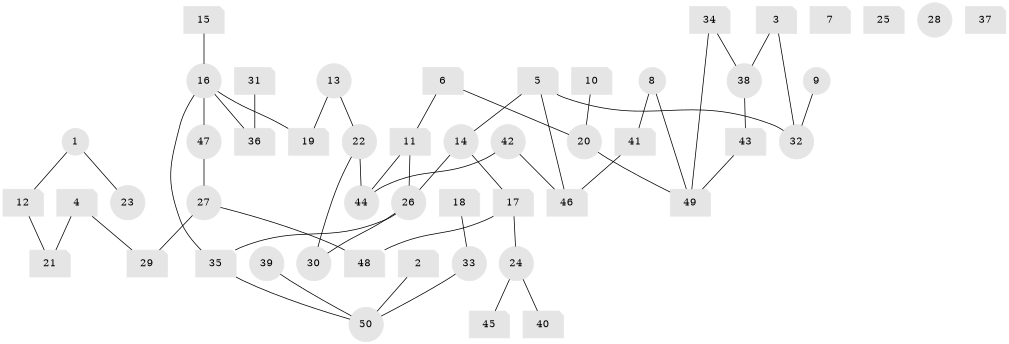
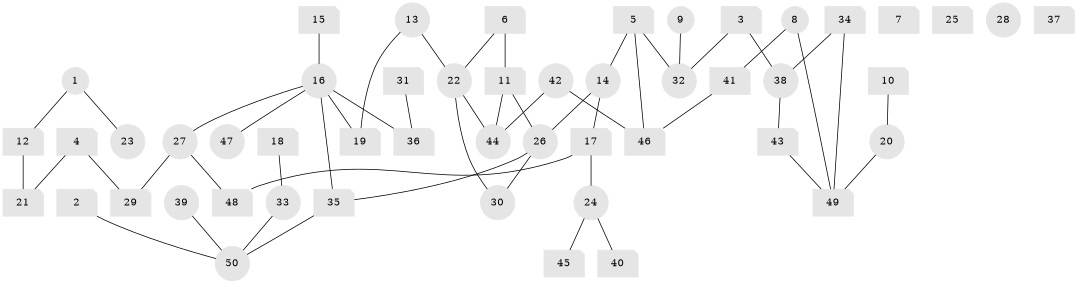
(516, 112) -> (480, 51)
(204, 172) -> (247, 105)
